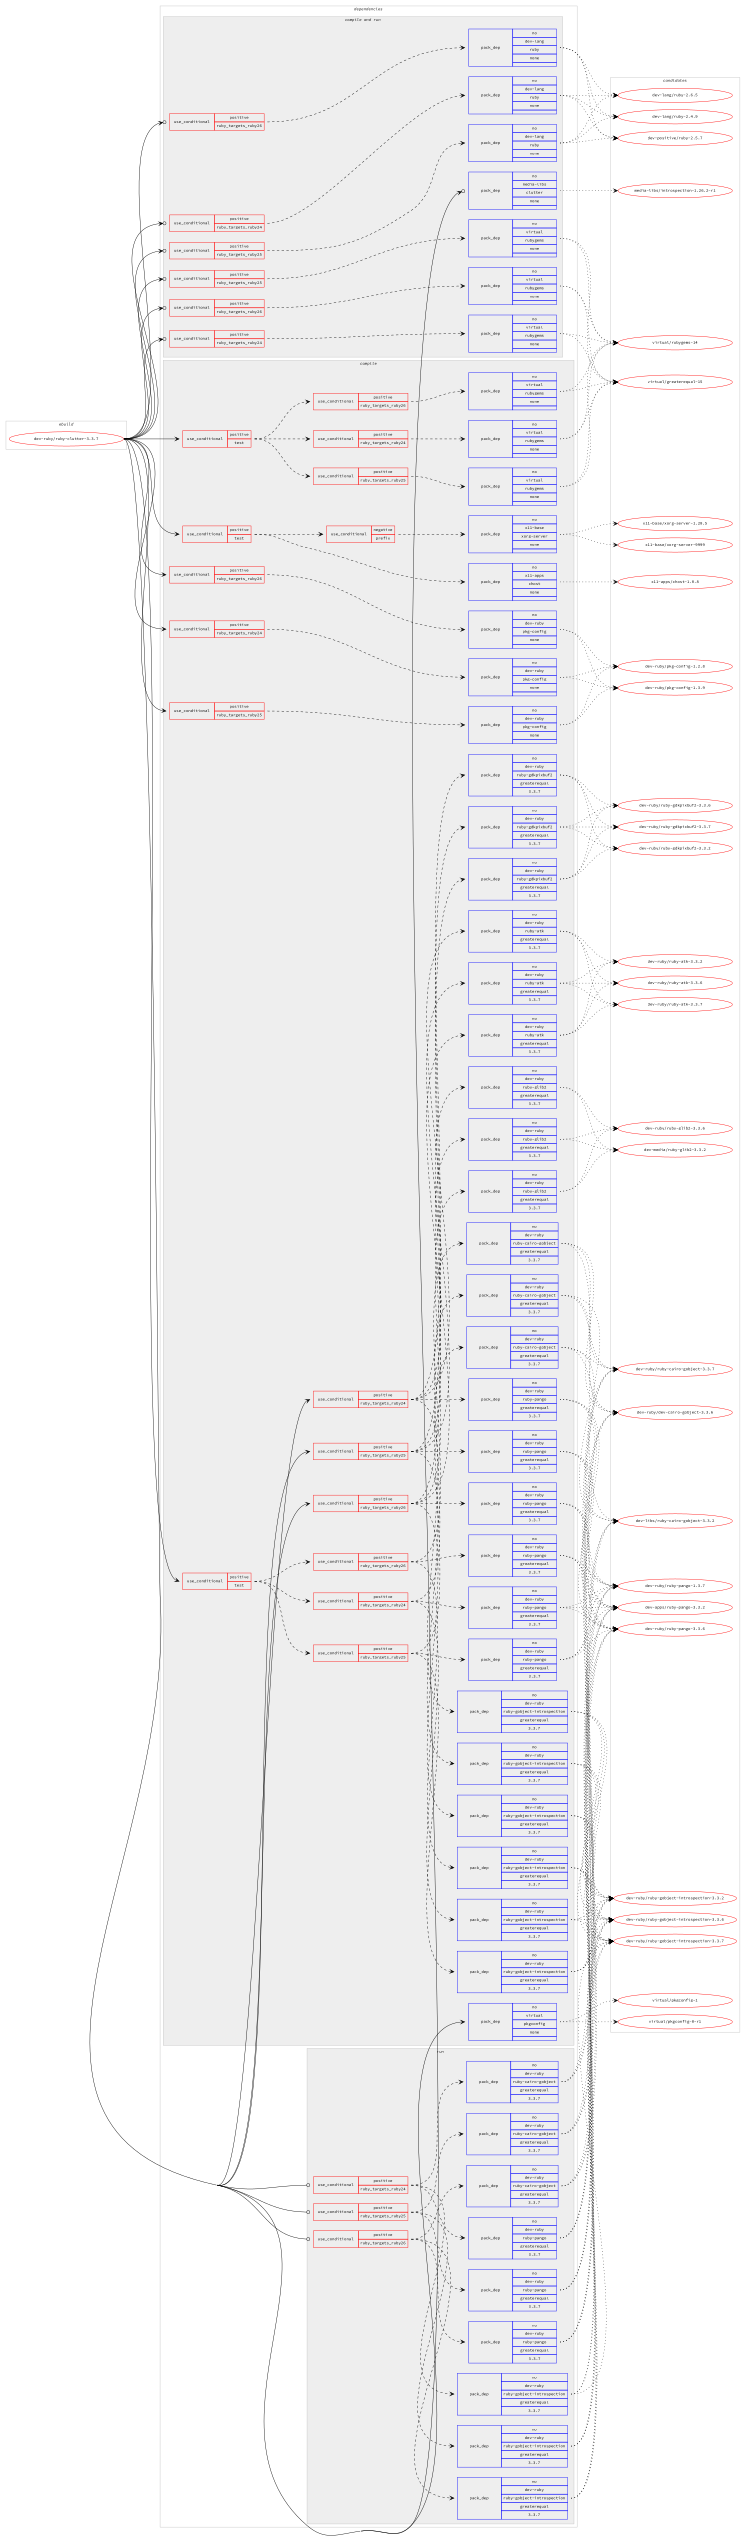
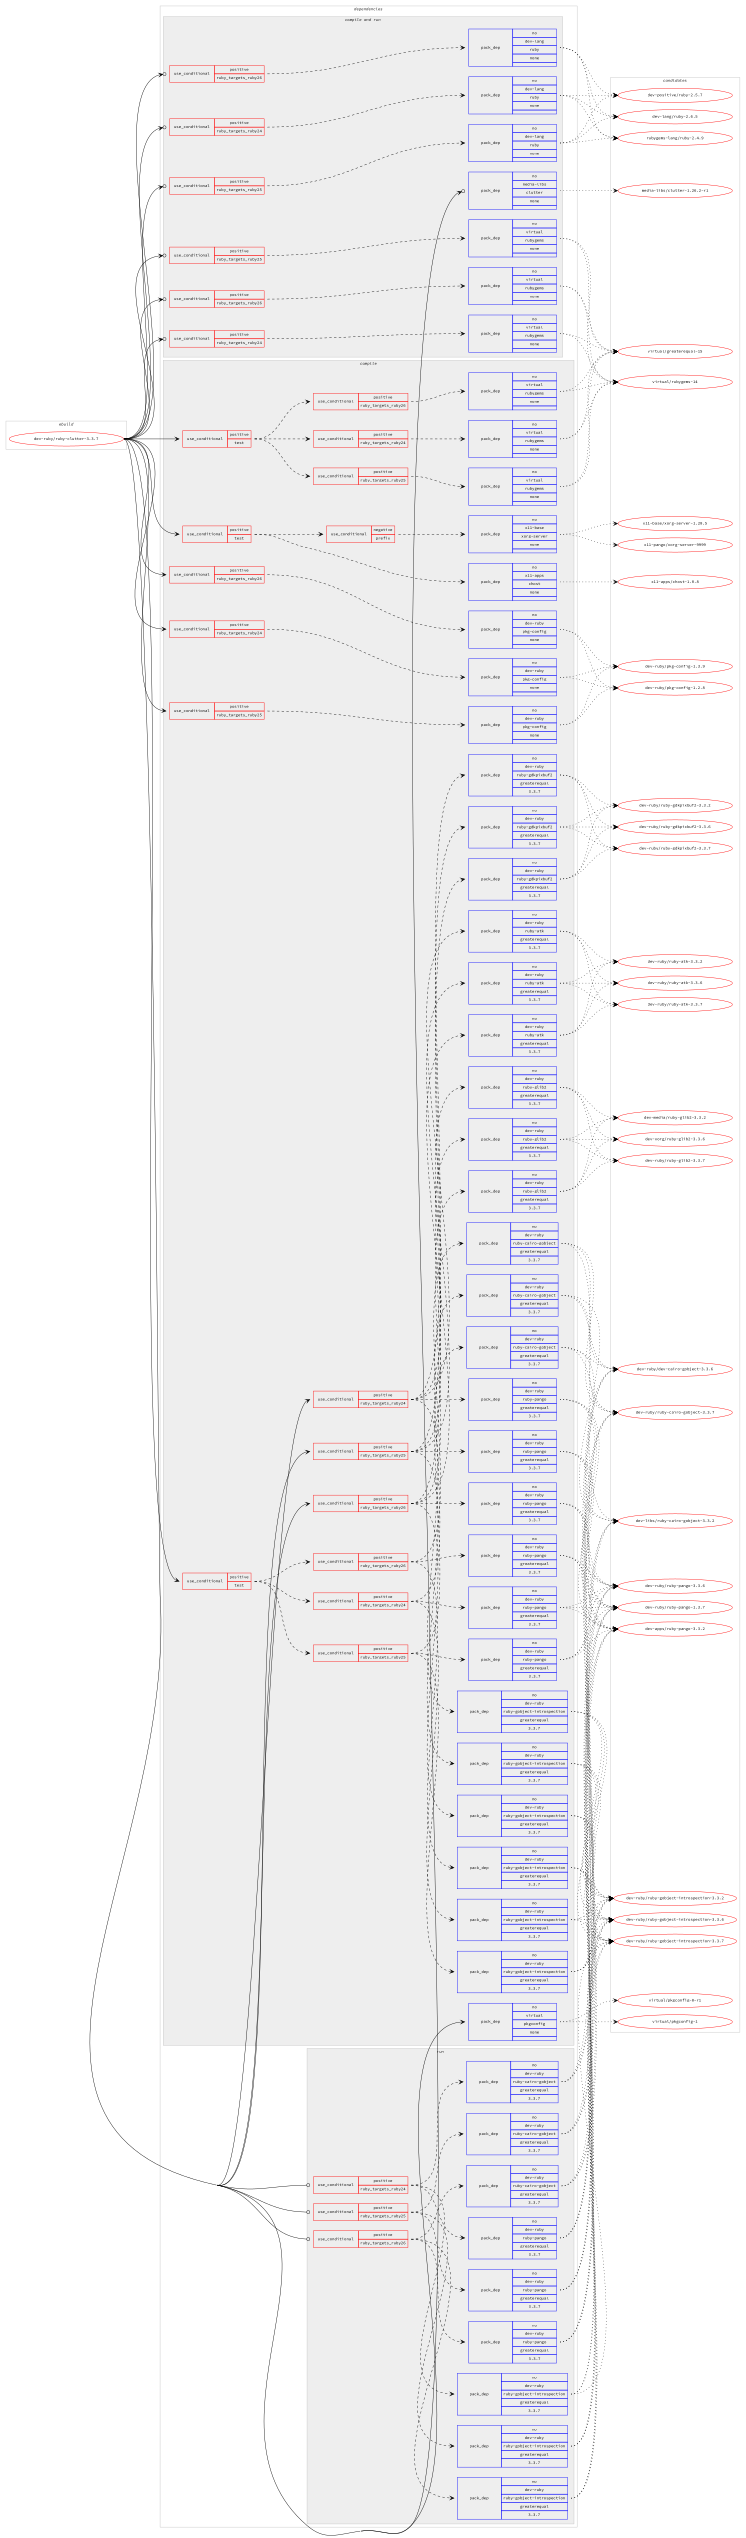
(675, 117) -> (675, 138)
(675, 191) -> (675, 191)
(675, 545) -> (675, 545)
(675, 1129) -> (675, 1139)
none -> (675, 1161)
